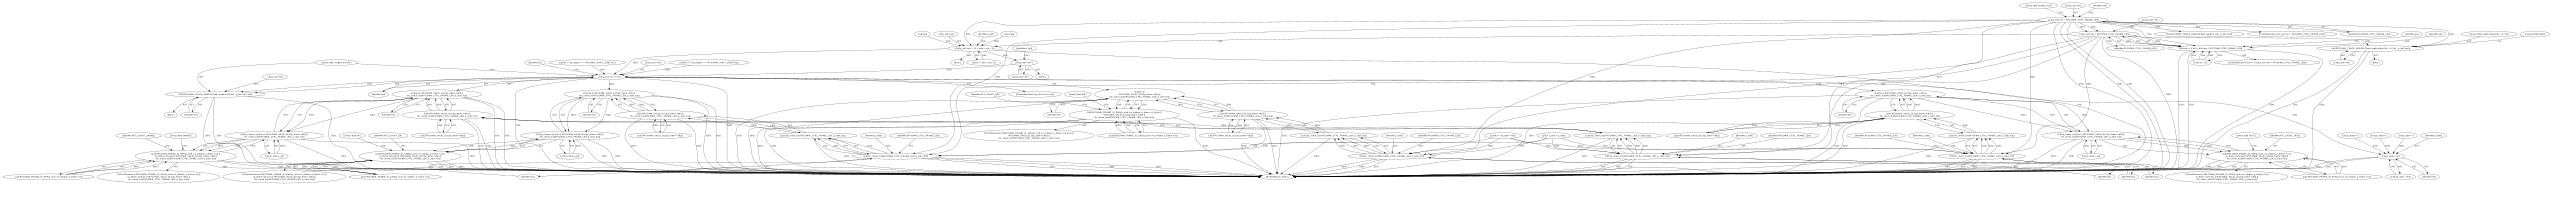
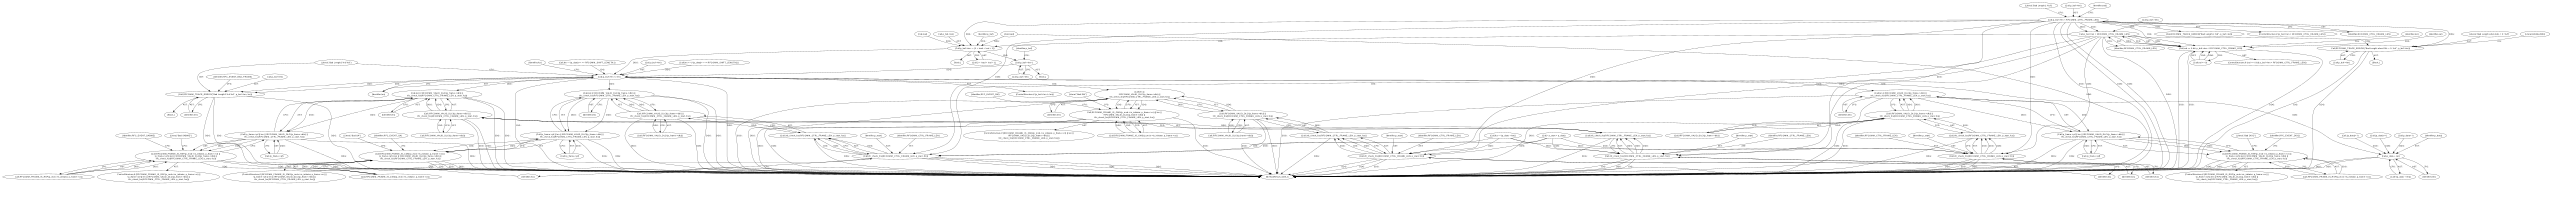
none -> (233, 77)
(2055, 102) -> (2024, 82)
